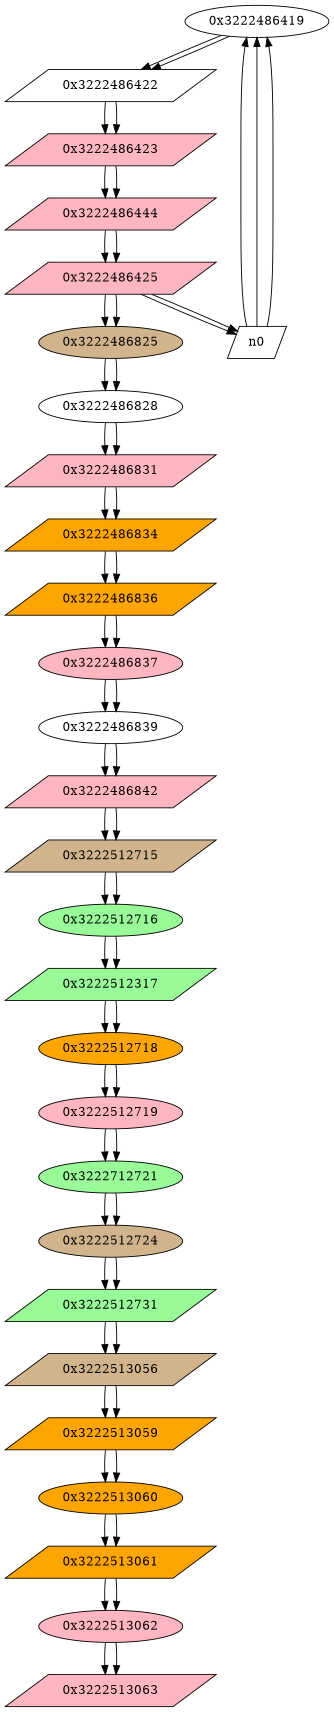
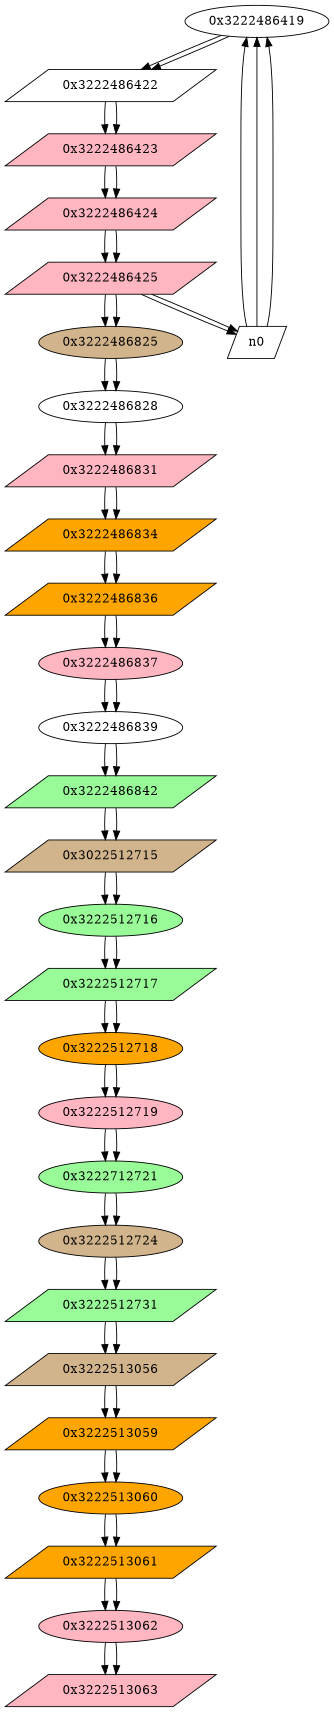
(111, 214) -> (111, 214)
(111, 792) -> (111, 792)
(111, 856) -> (111, 856)
(111, 984) -> (111, 984)
